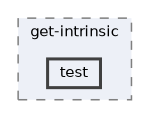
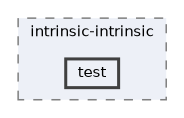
(75, 32) -> (92, 32)
